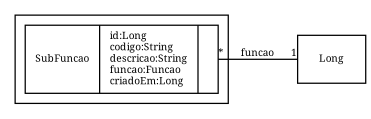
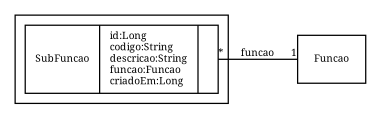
(332, 59) -> (332, 59)
